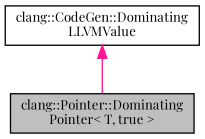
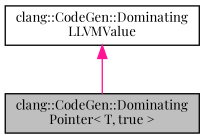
(102, 113) -> (102, 113)
